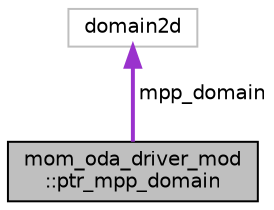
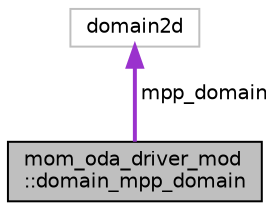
(133, 172) -> (135, 172)
